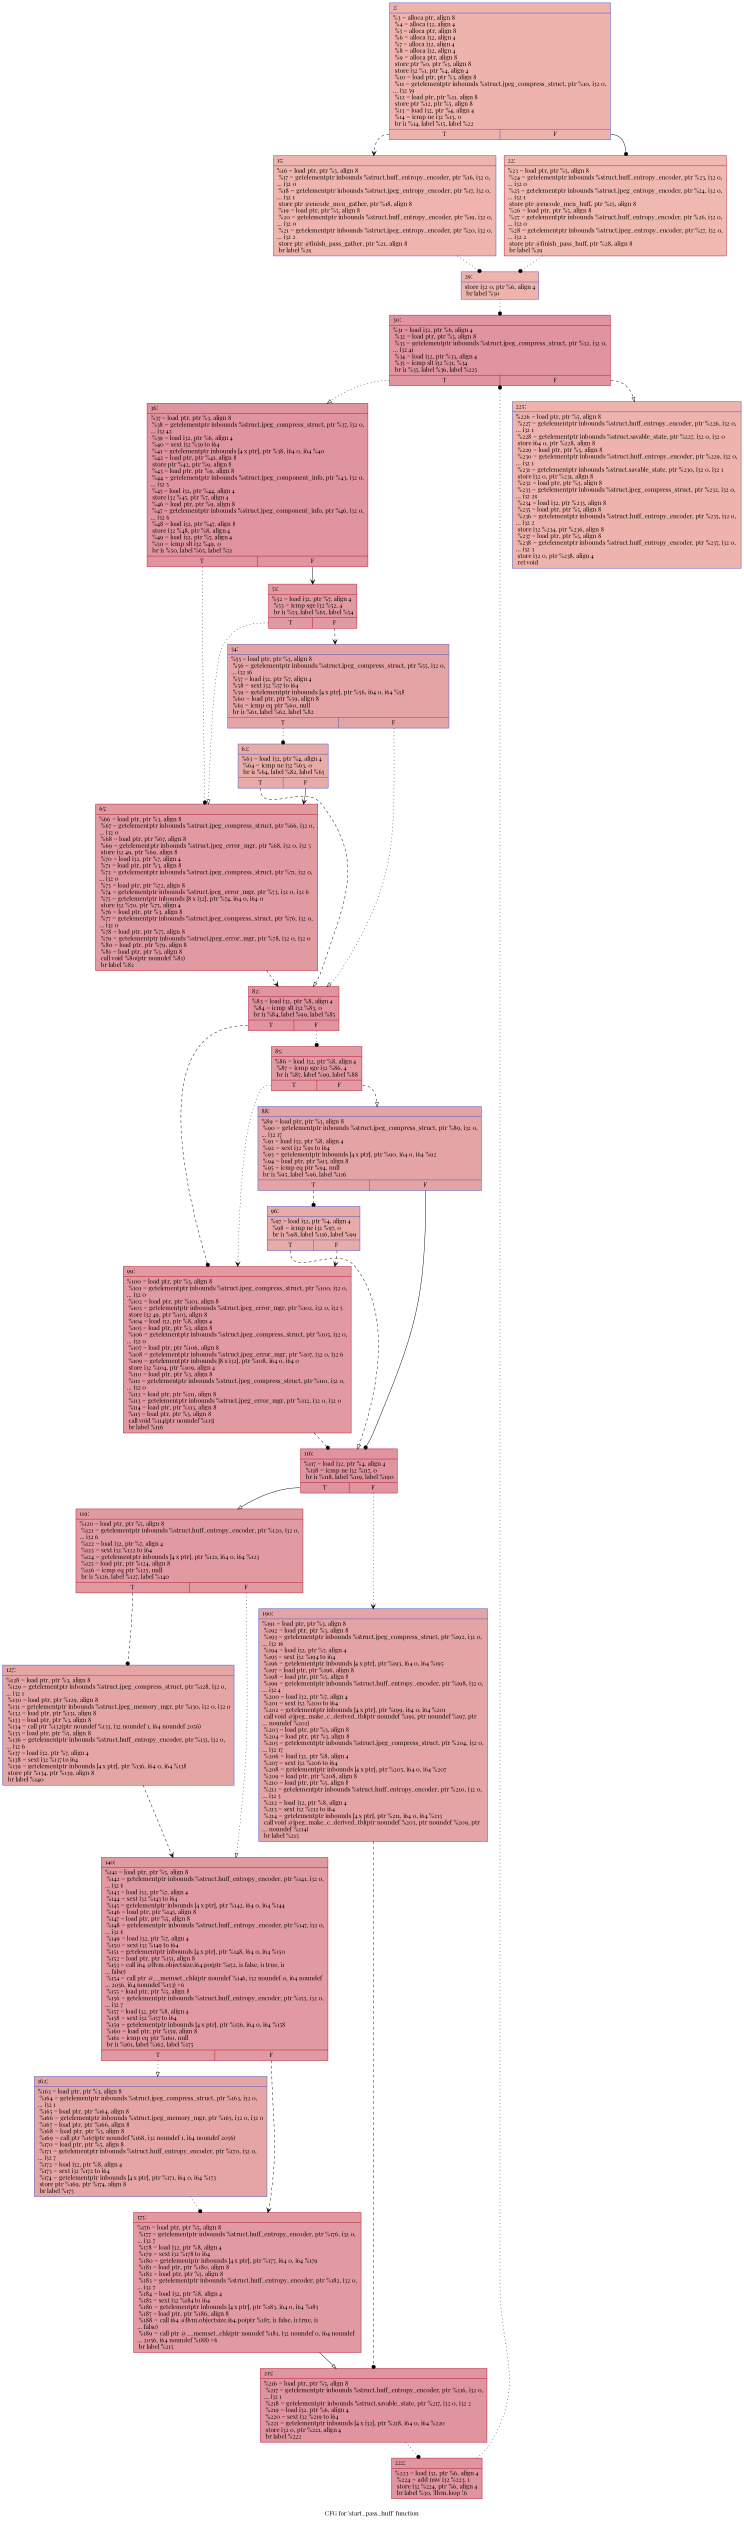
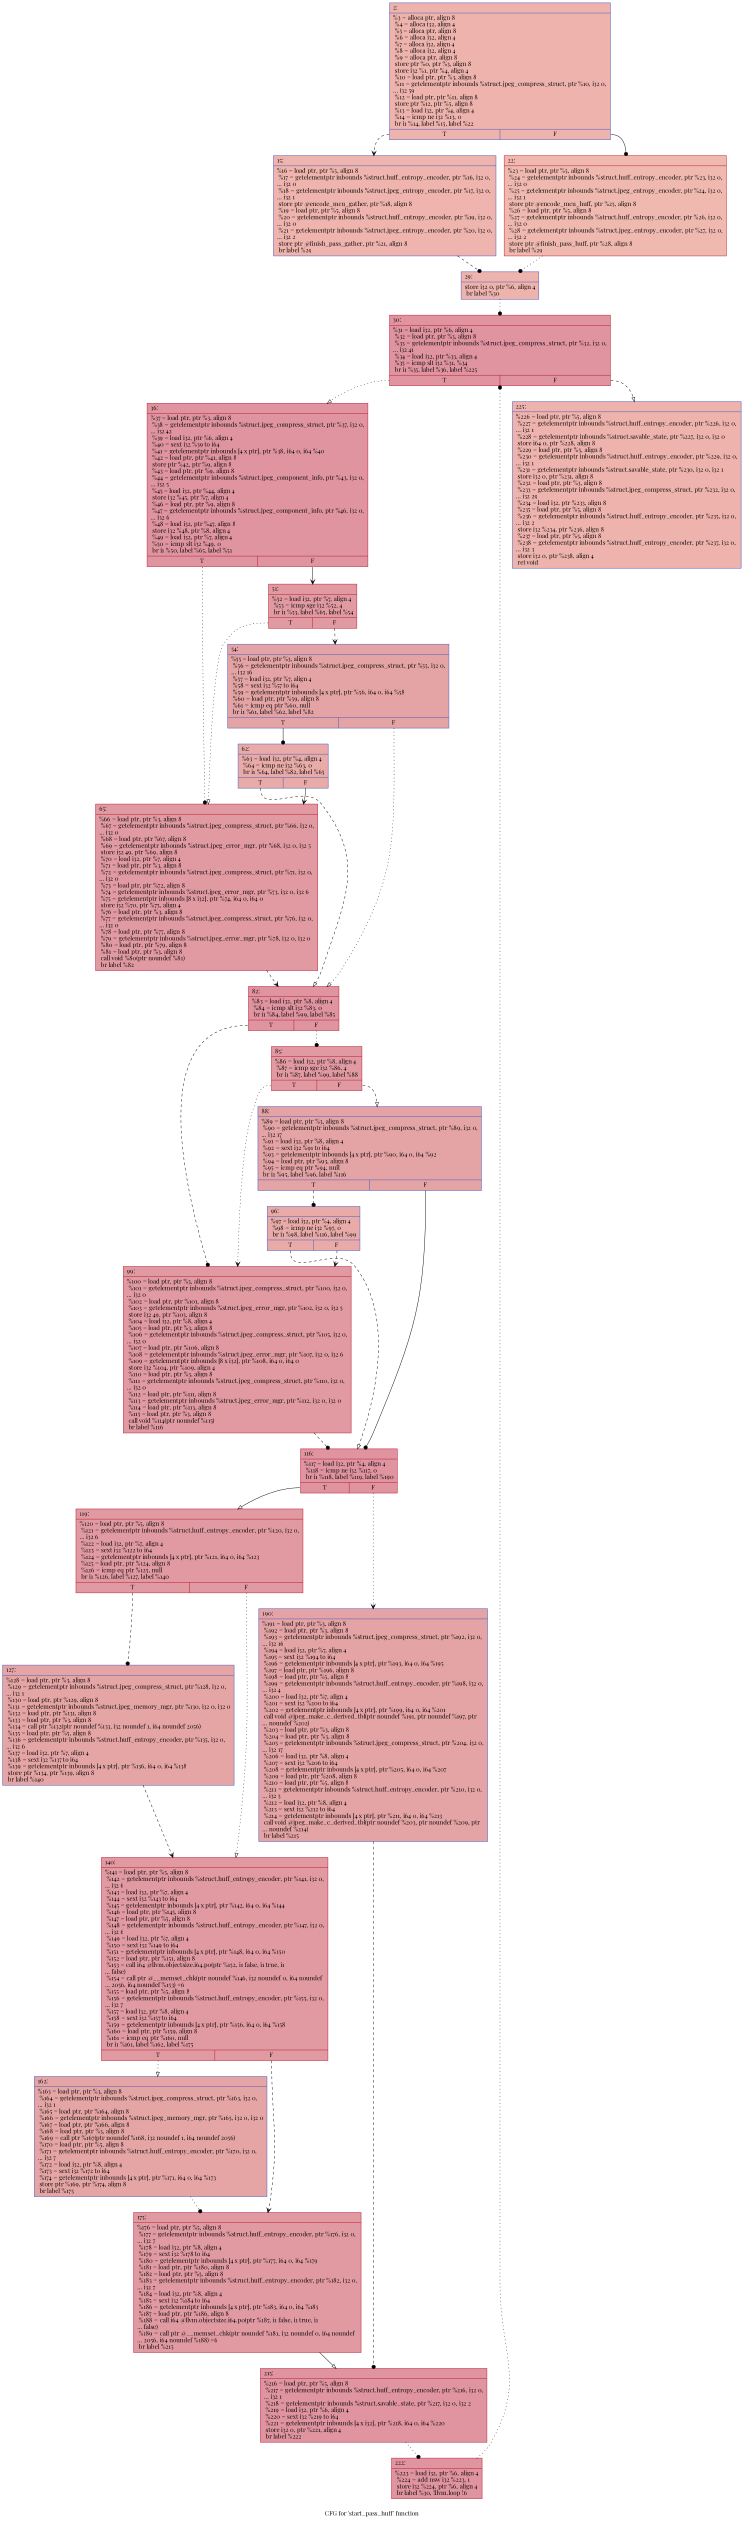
(468, 263) -> (468, 263)
(283, 734) -> (283, 734)
